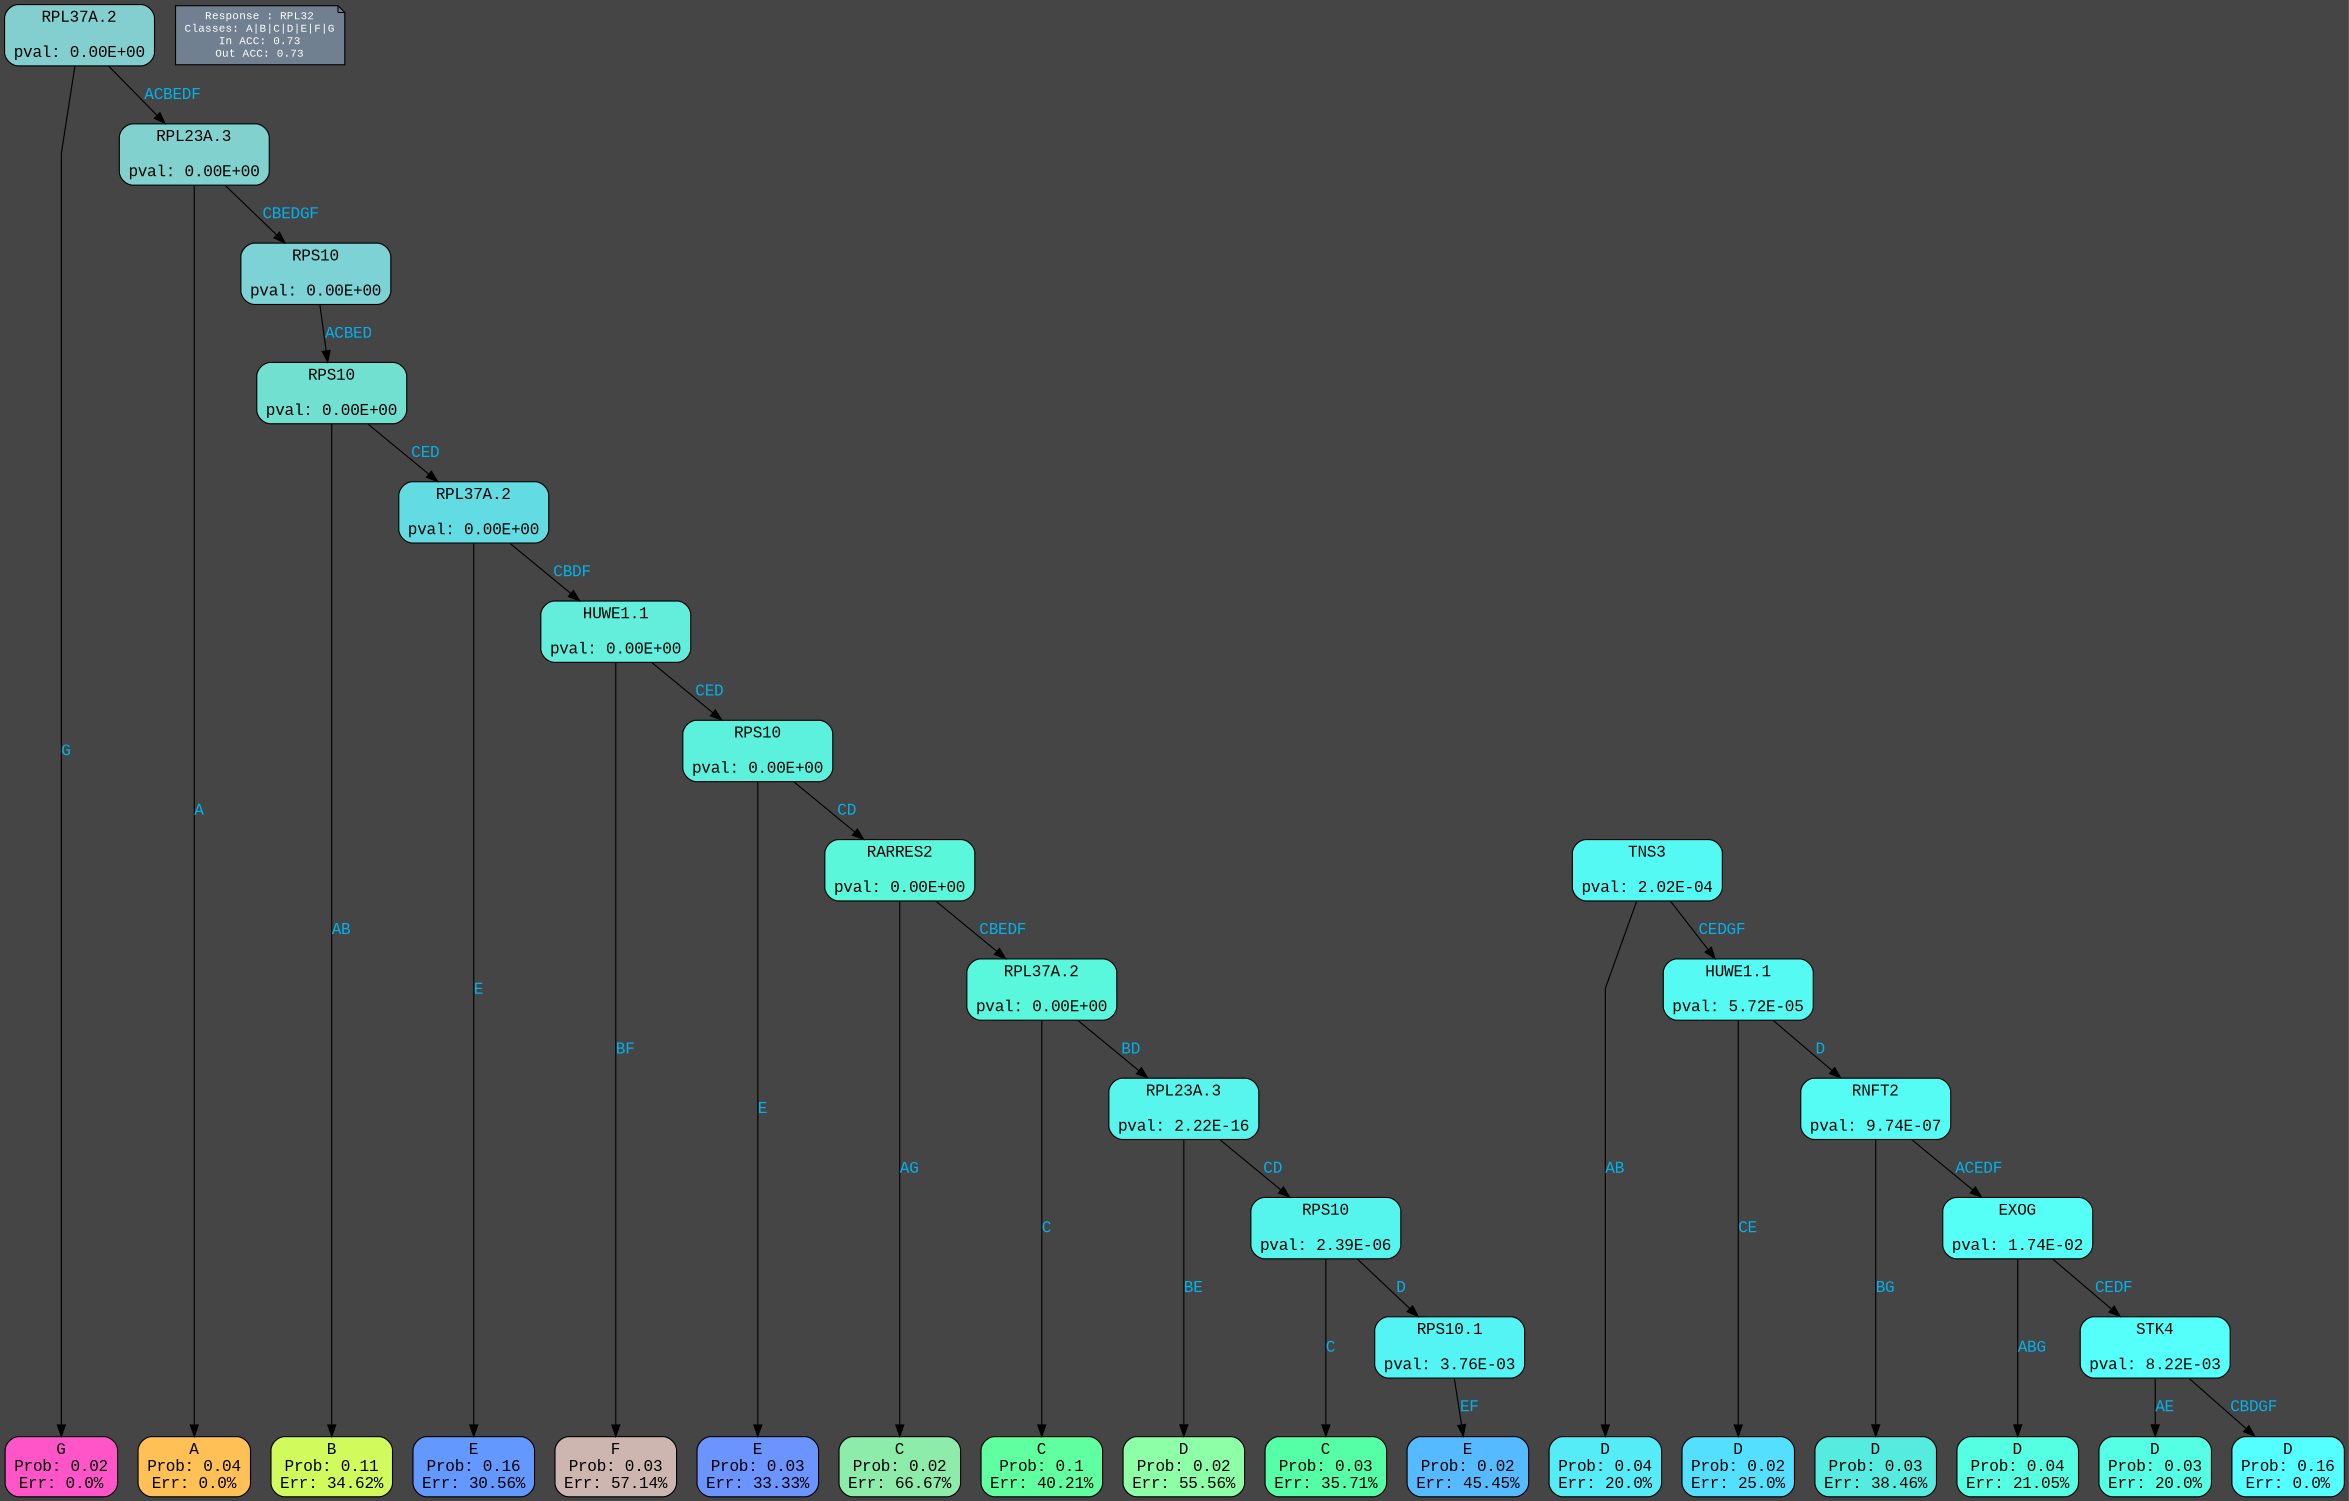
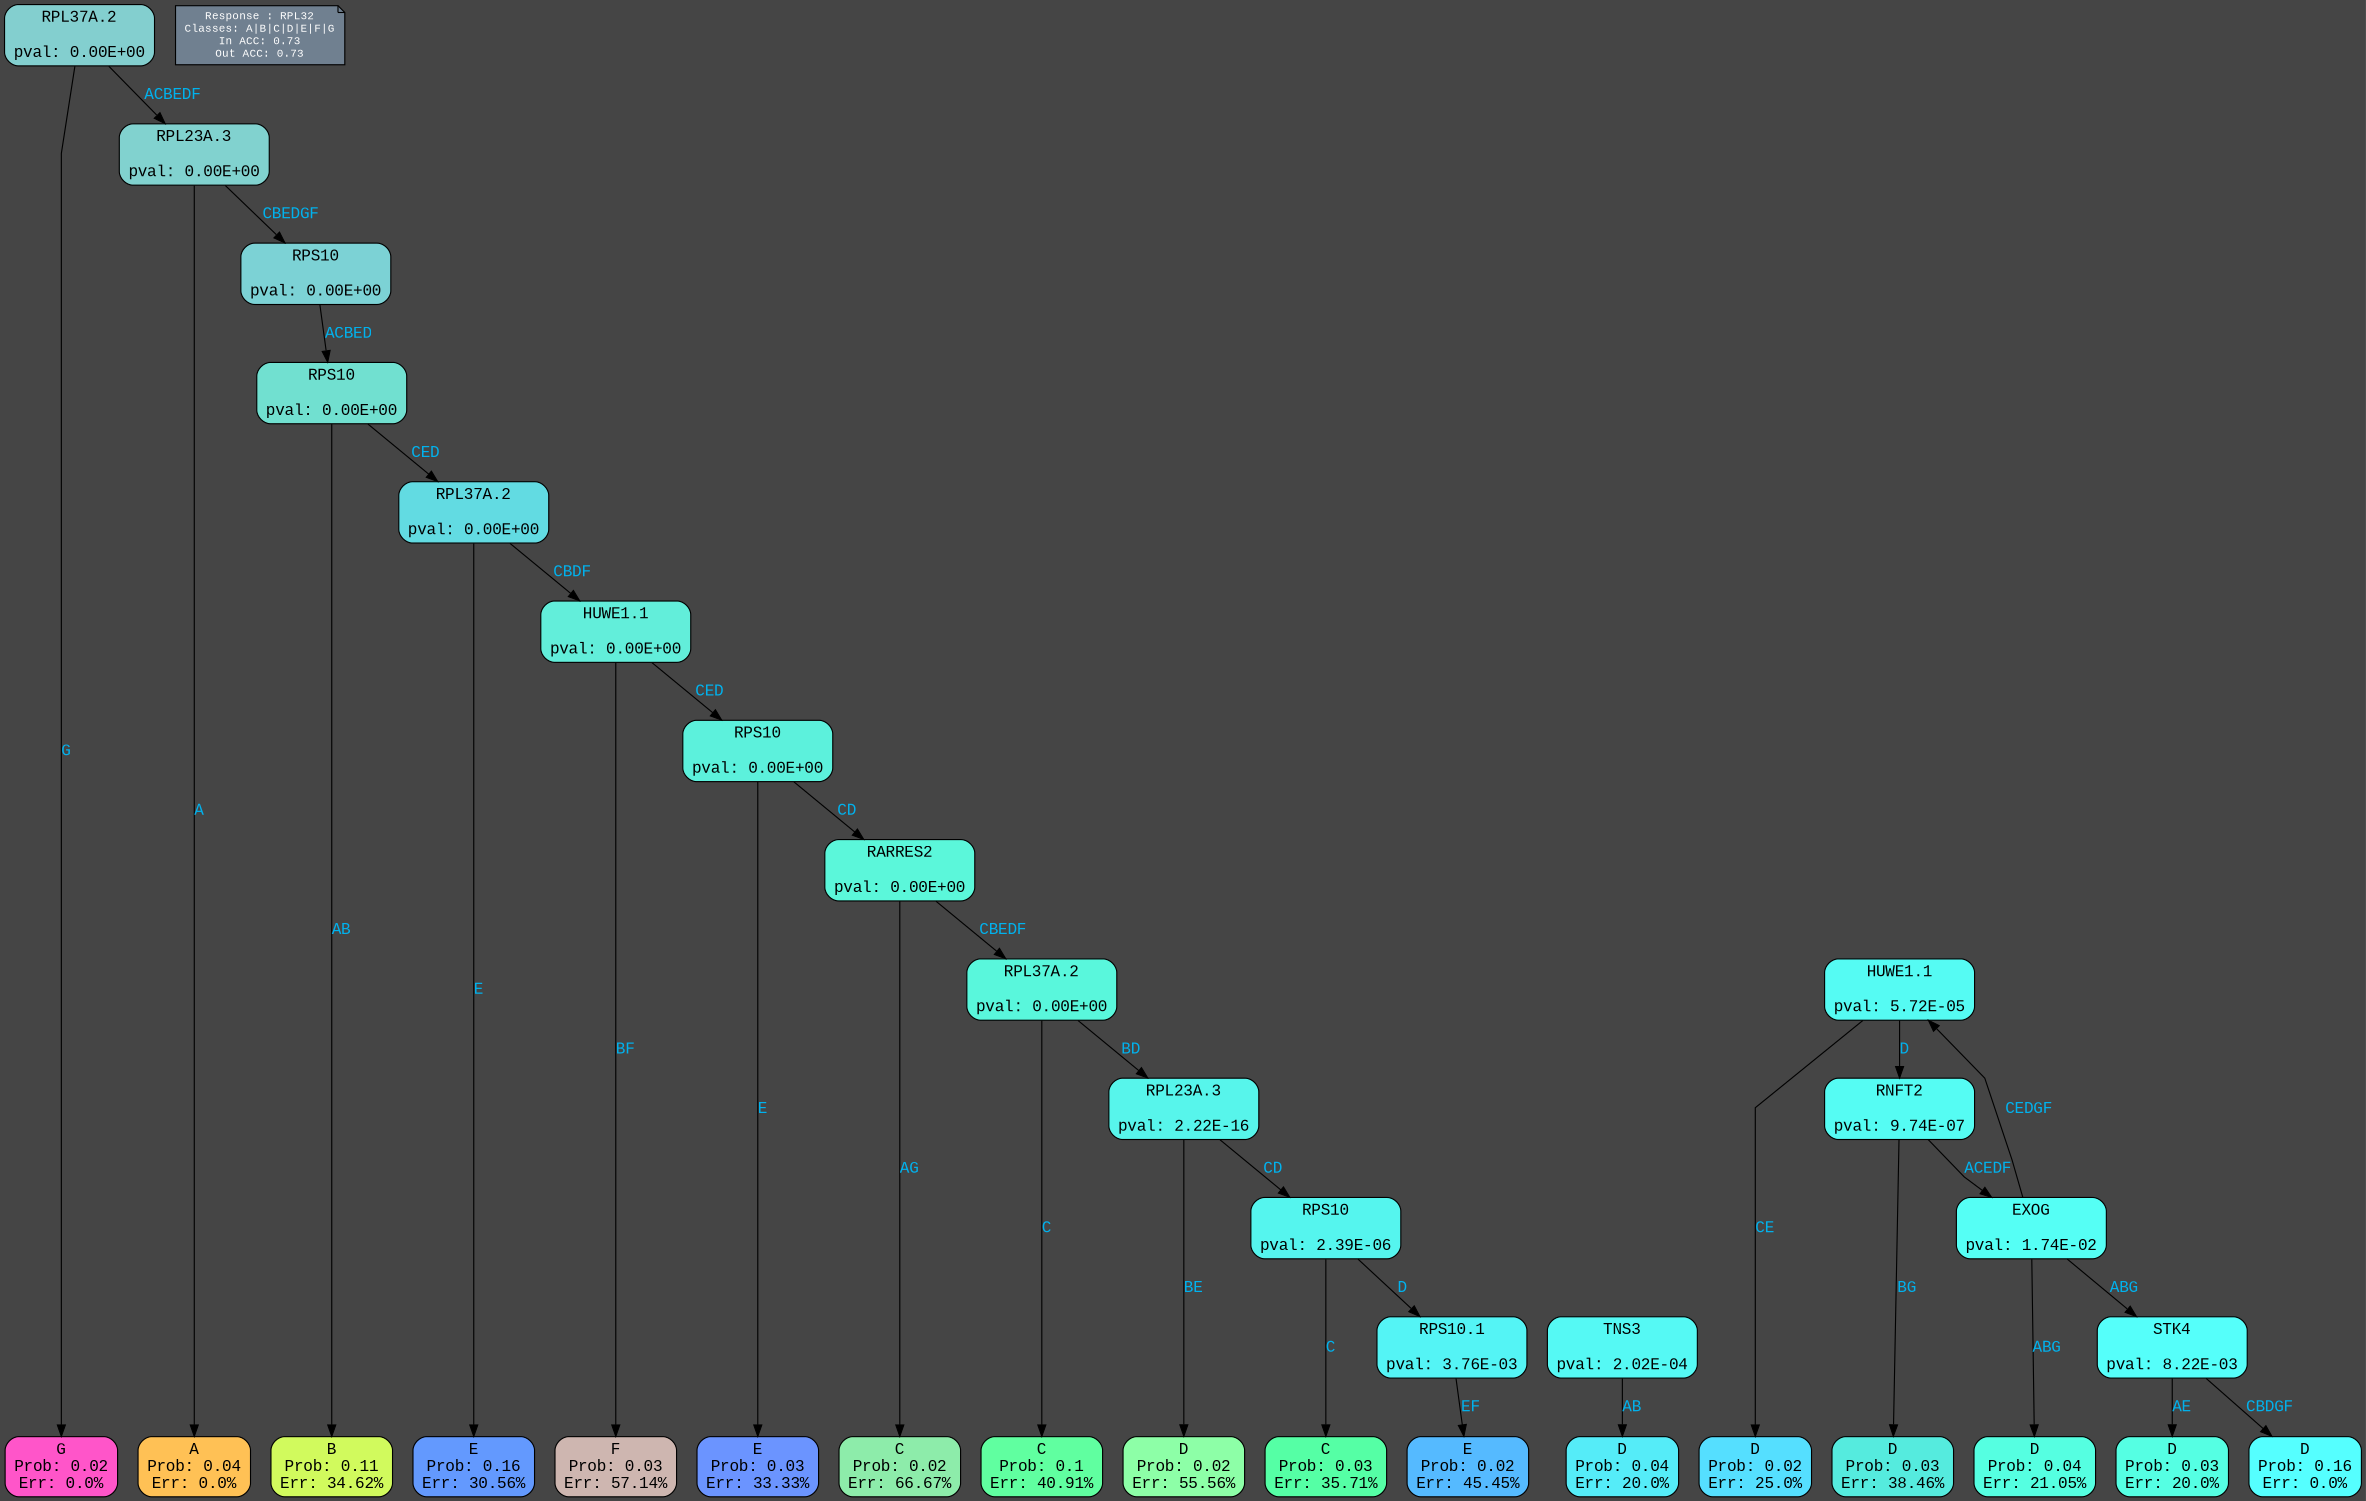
(1689, 925) -> (1994, 1105)
(2114, 1288) -> (2124, 1288)
(1042, 1467) -> (1042, 1467)
